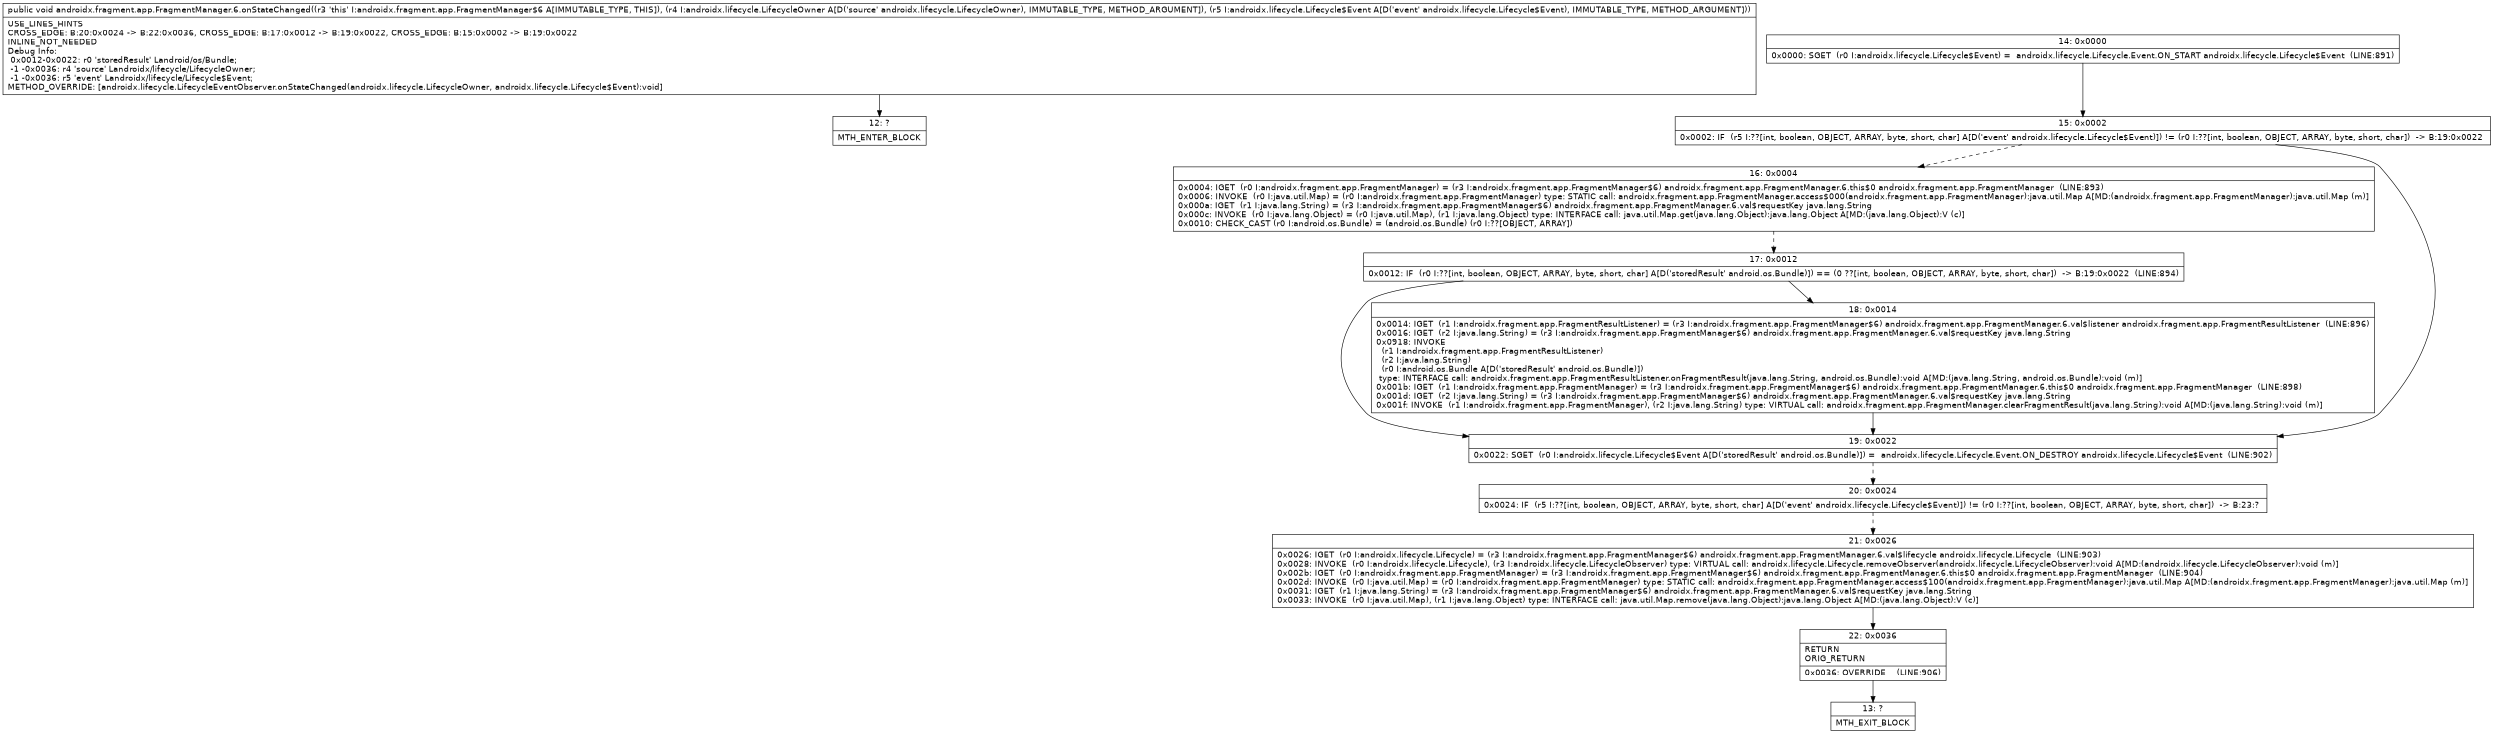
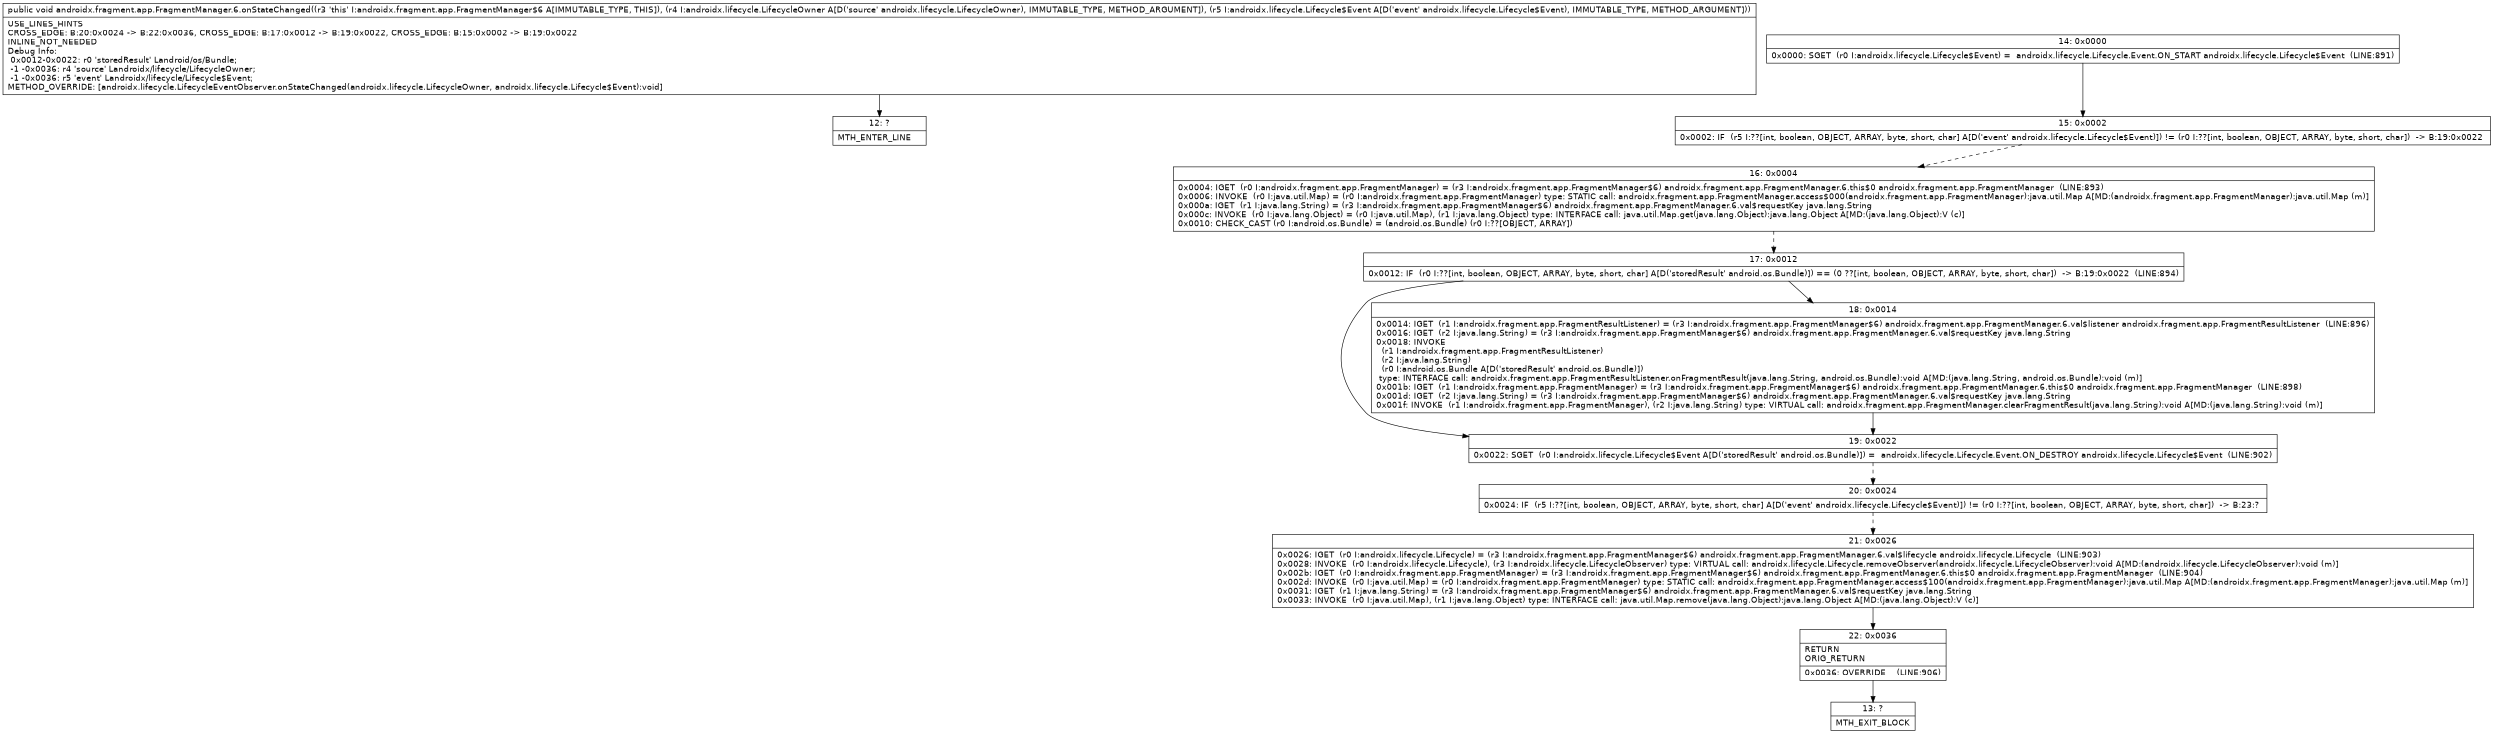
(880, 138) -> (875, 138)
(2435, 287) -> none
(1414, 342) -> (1414, 342)
